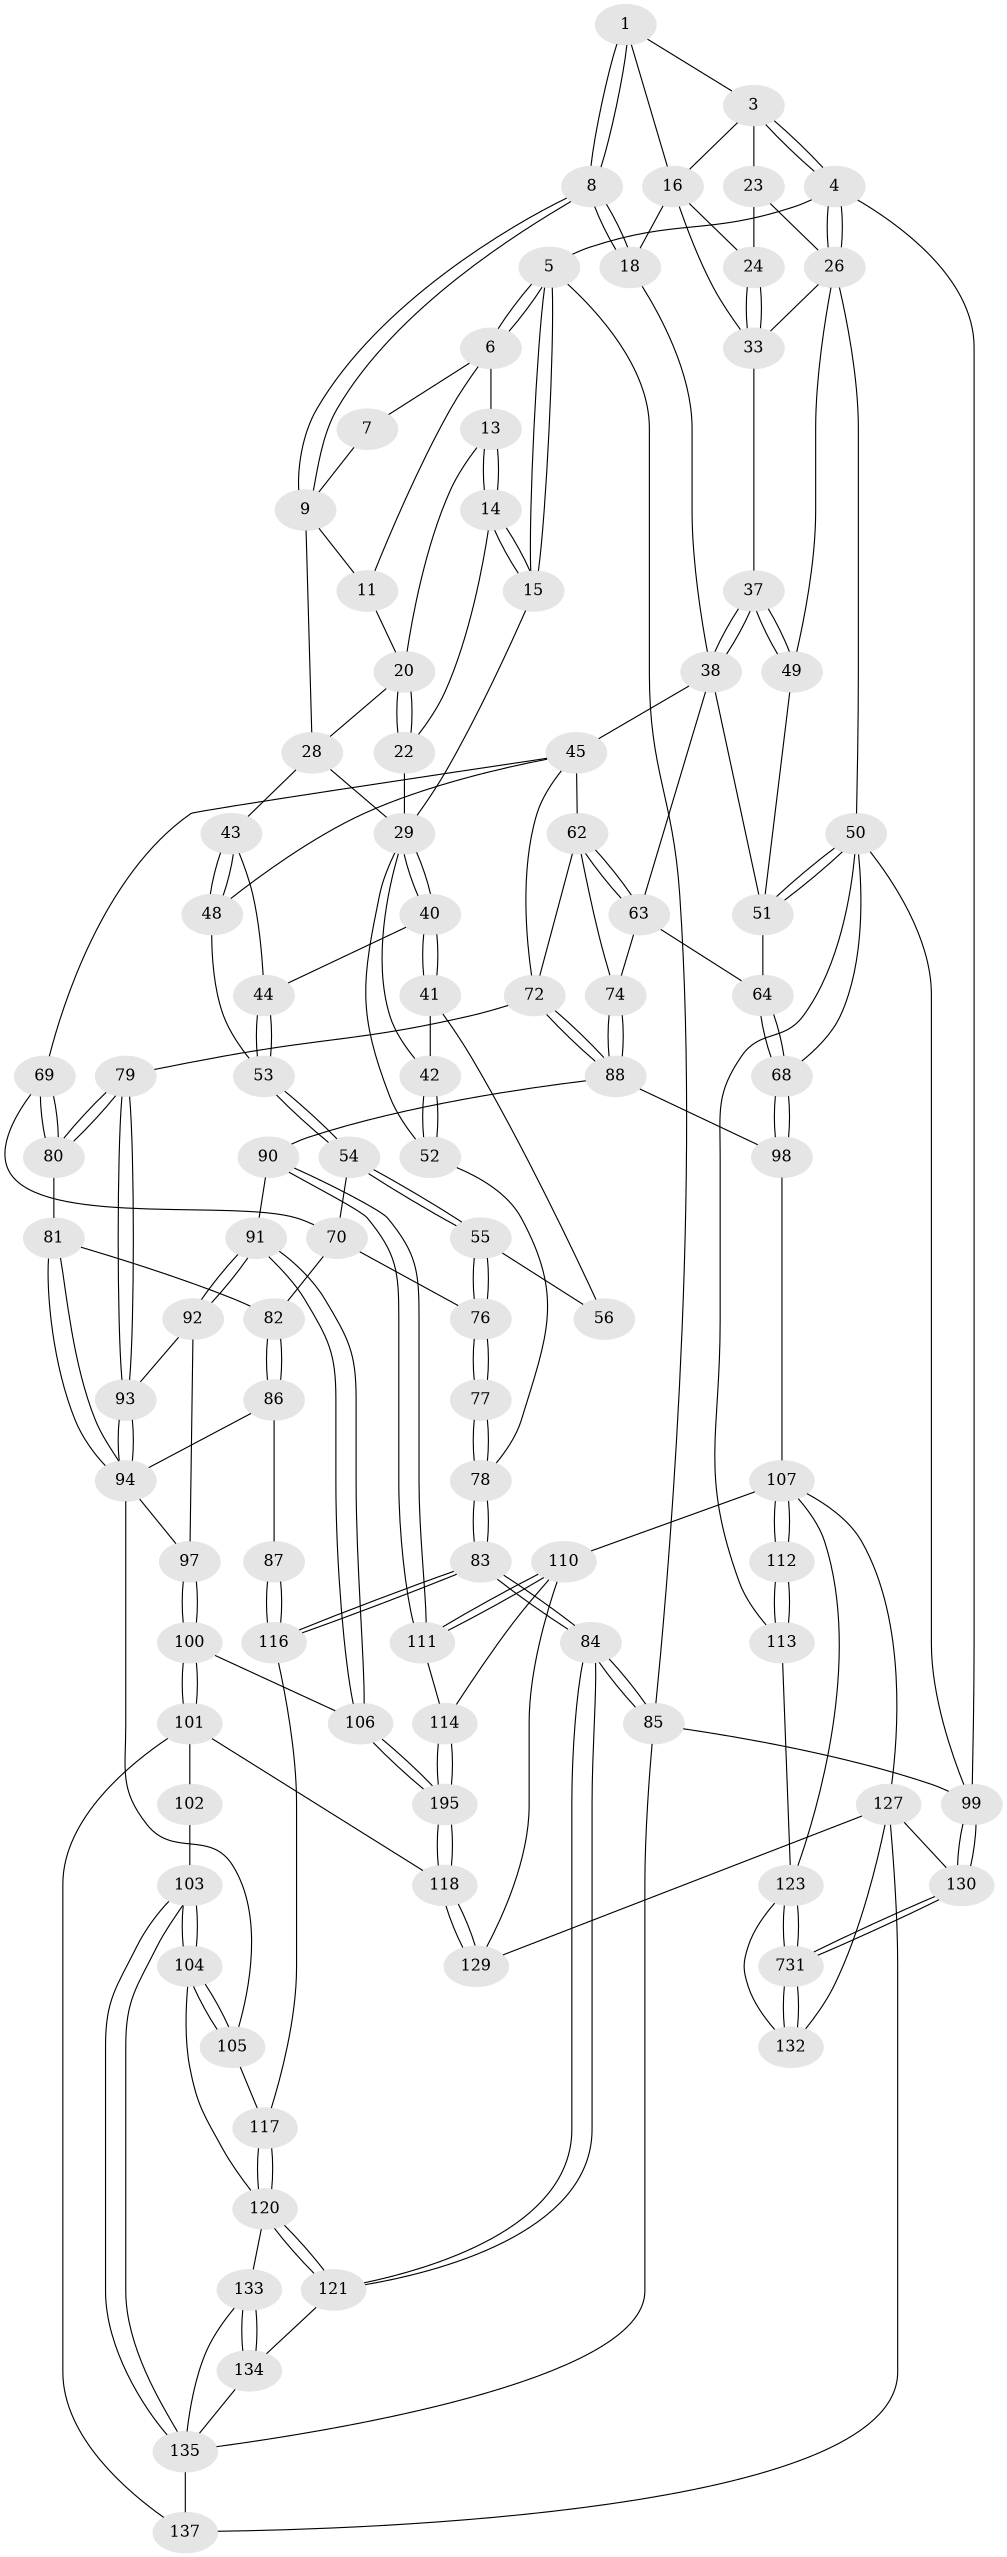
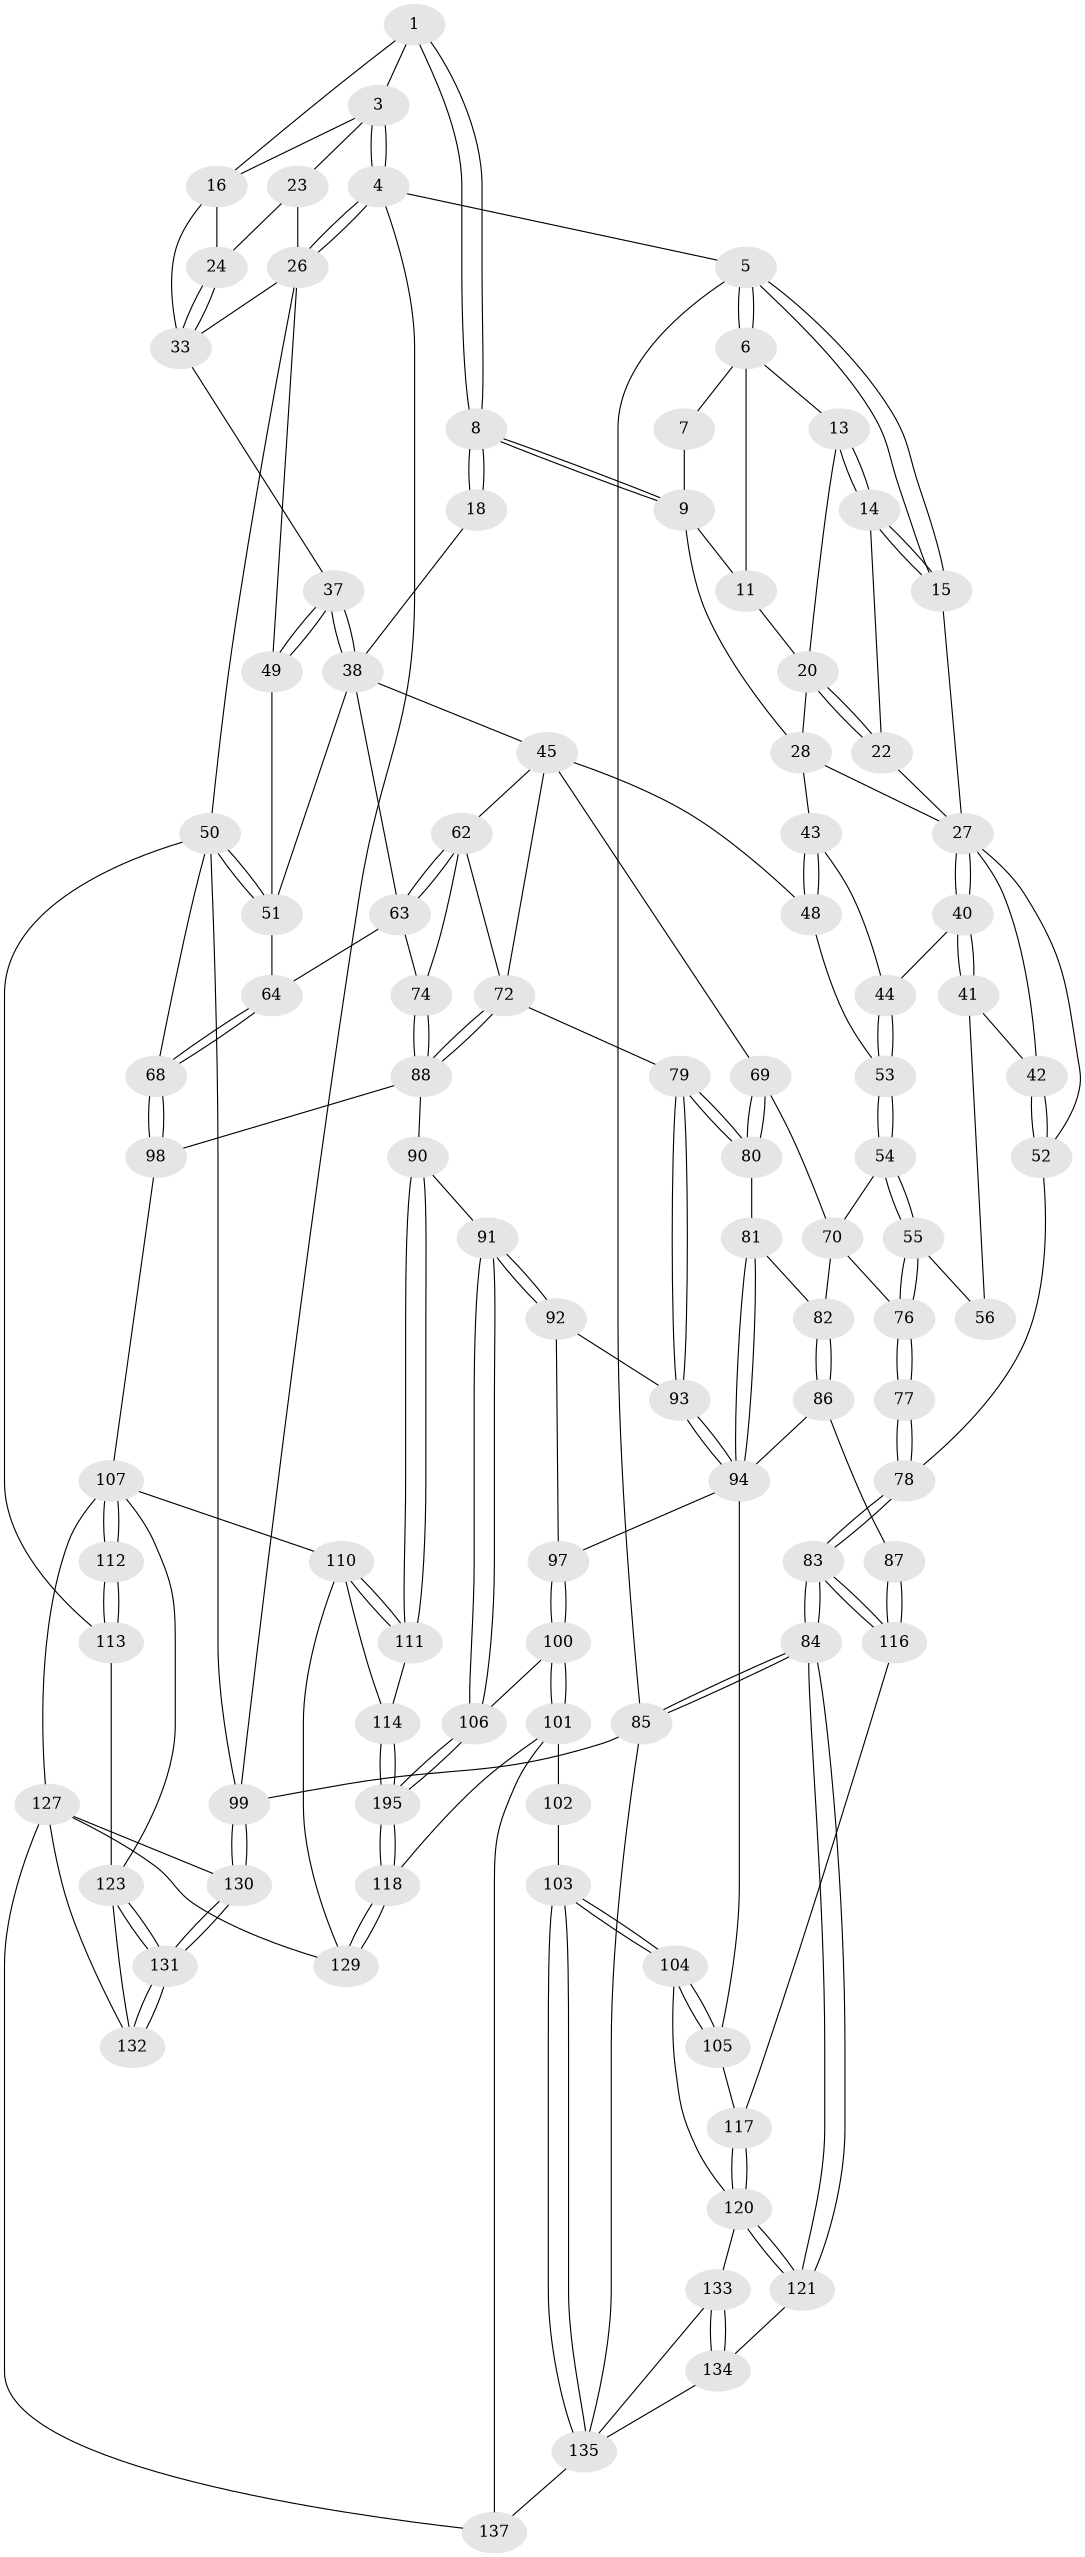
(653, 225) -> none
(404, 834) -> (963, 834)
(791, 1966) -> (165, 1966)
